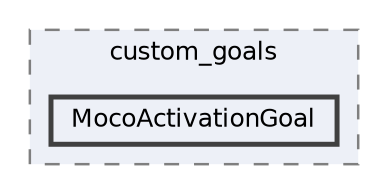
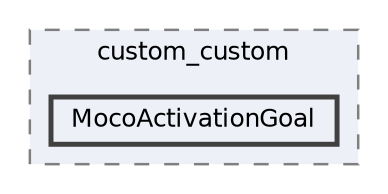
(194, 53) -> (194, 53)
